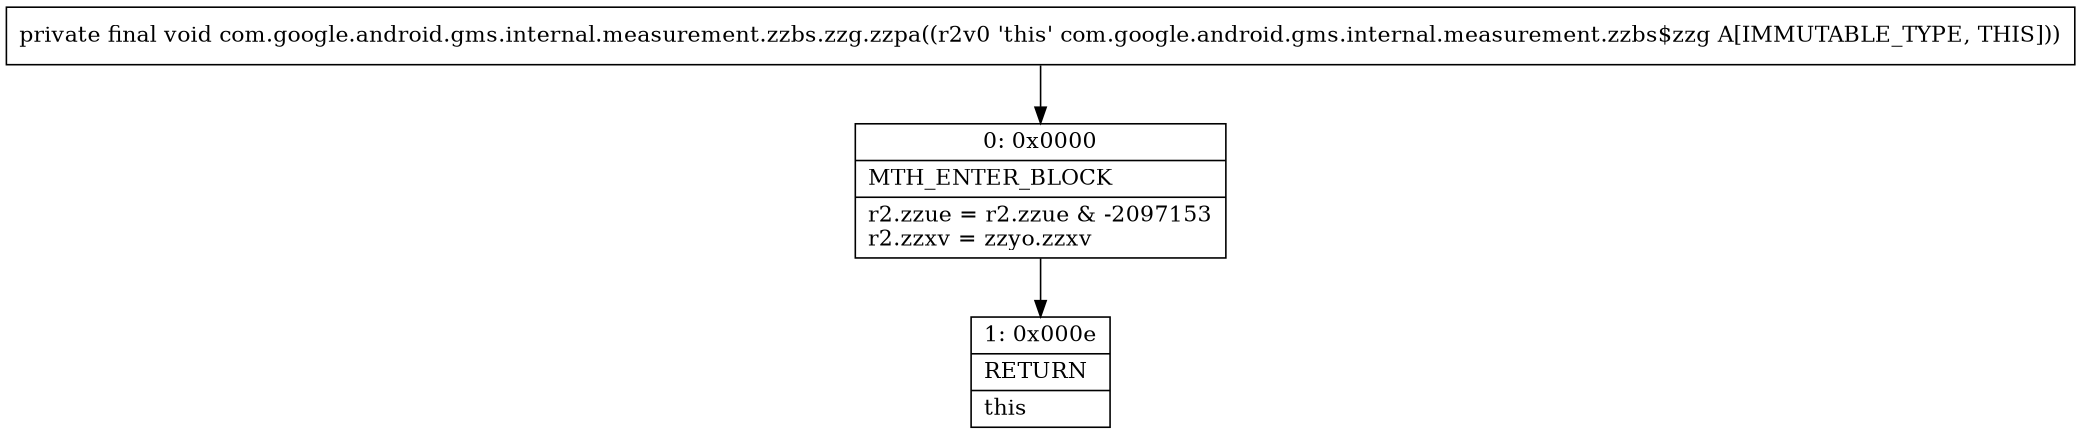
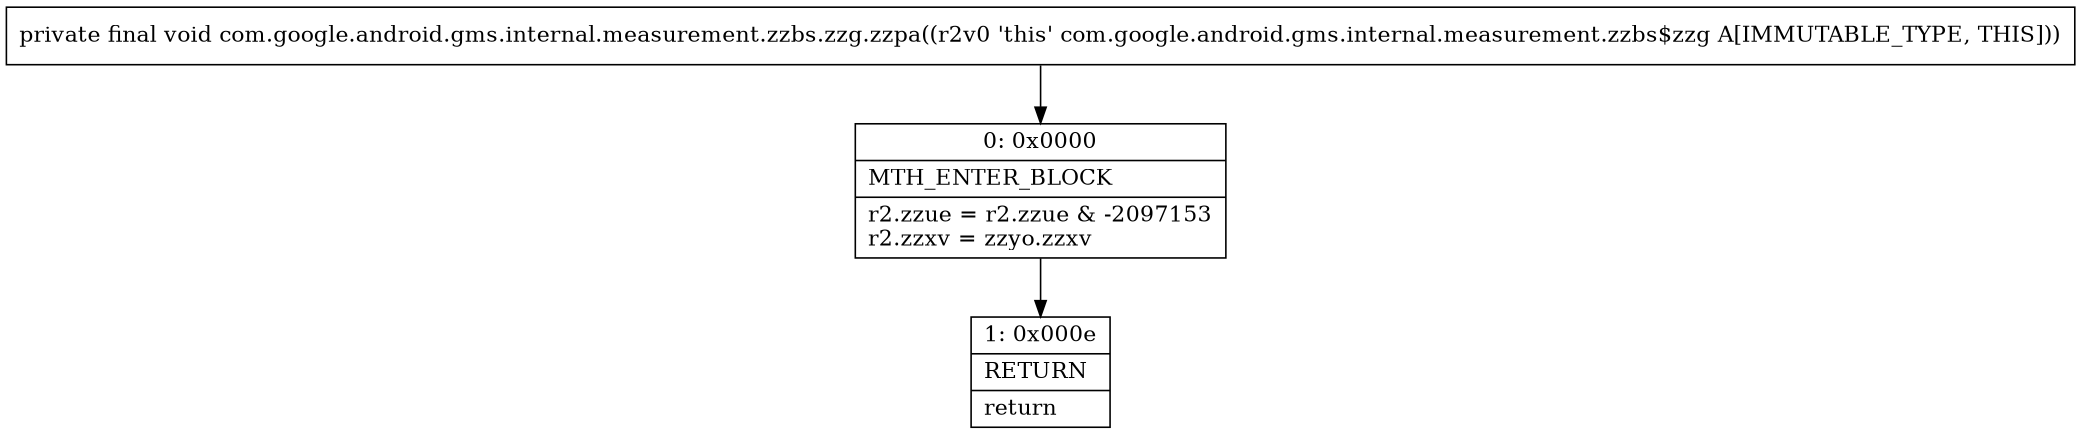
(1006, 408) -> (1021, 408)
